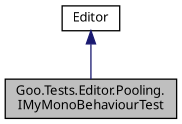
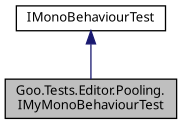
(91, 18) -> (91, 18)
